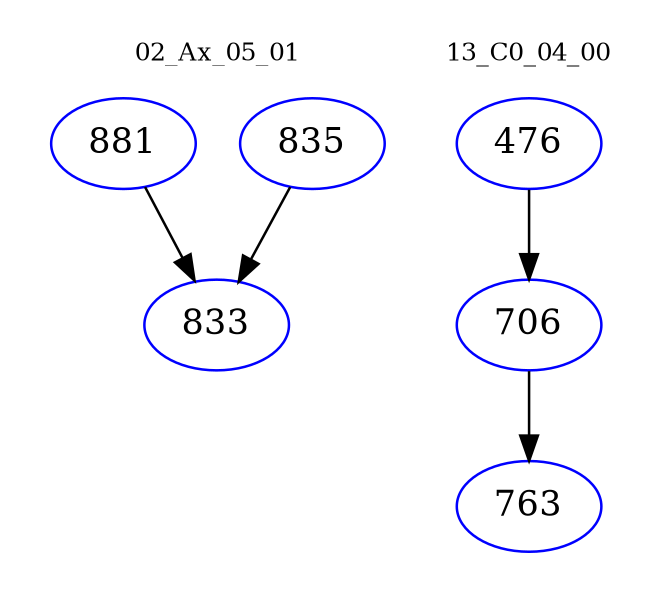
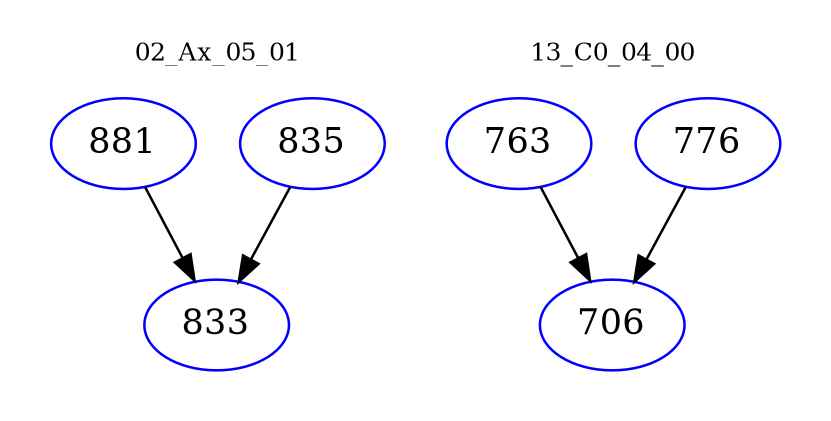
(529, 144) -> (708, 144)
(529, 403) -> (559, 223)
